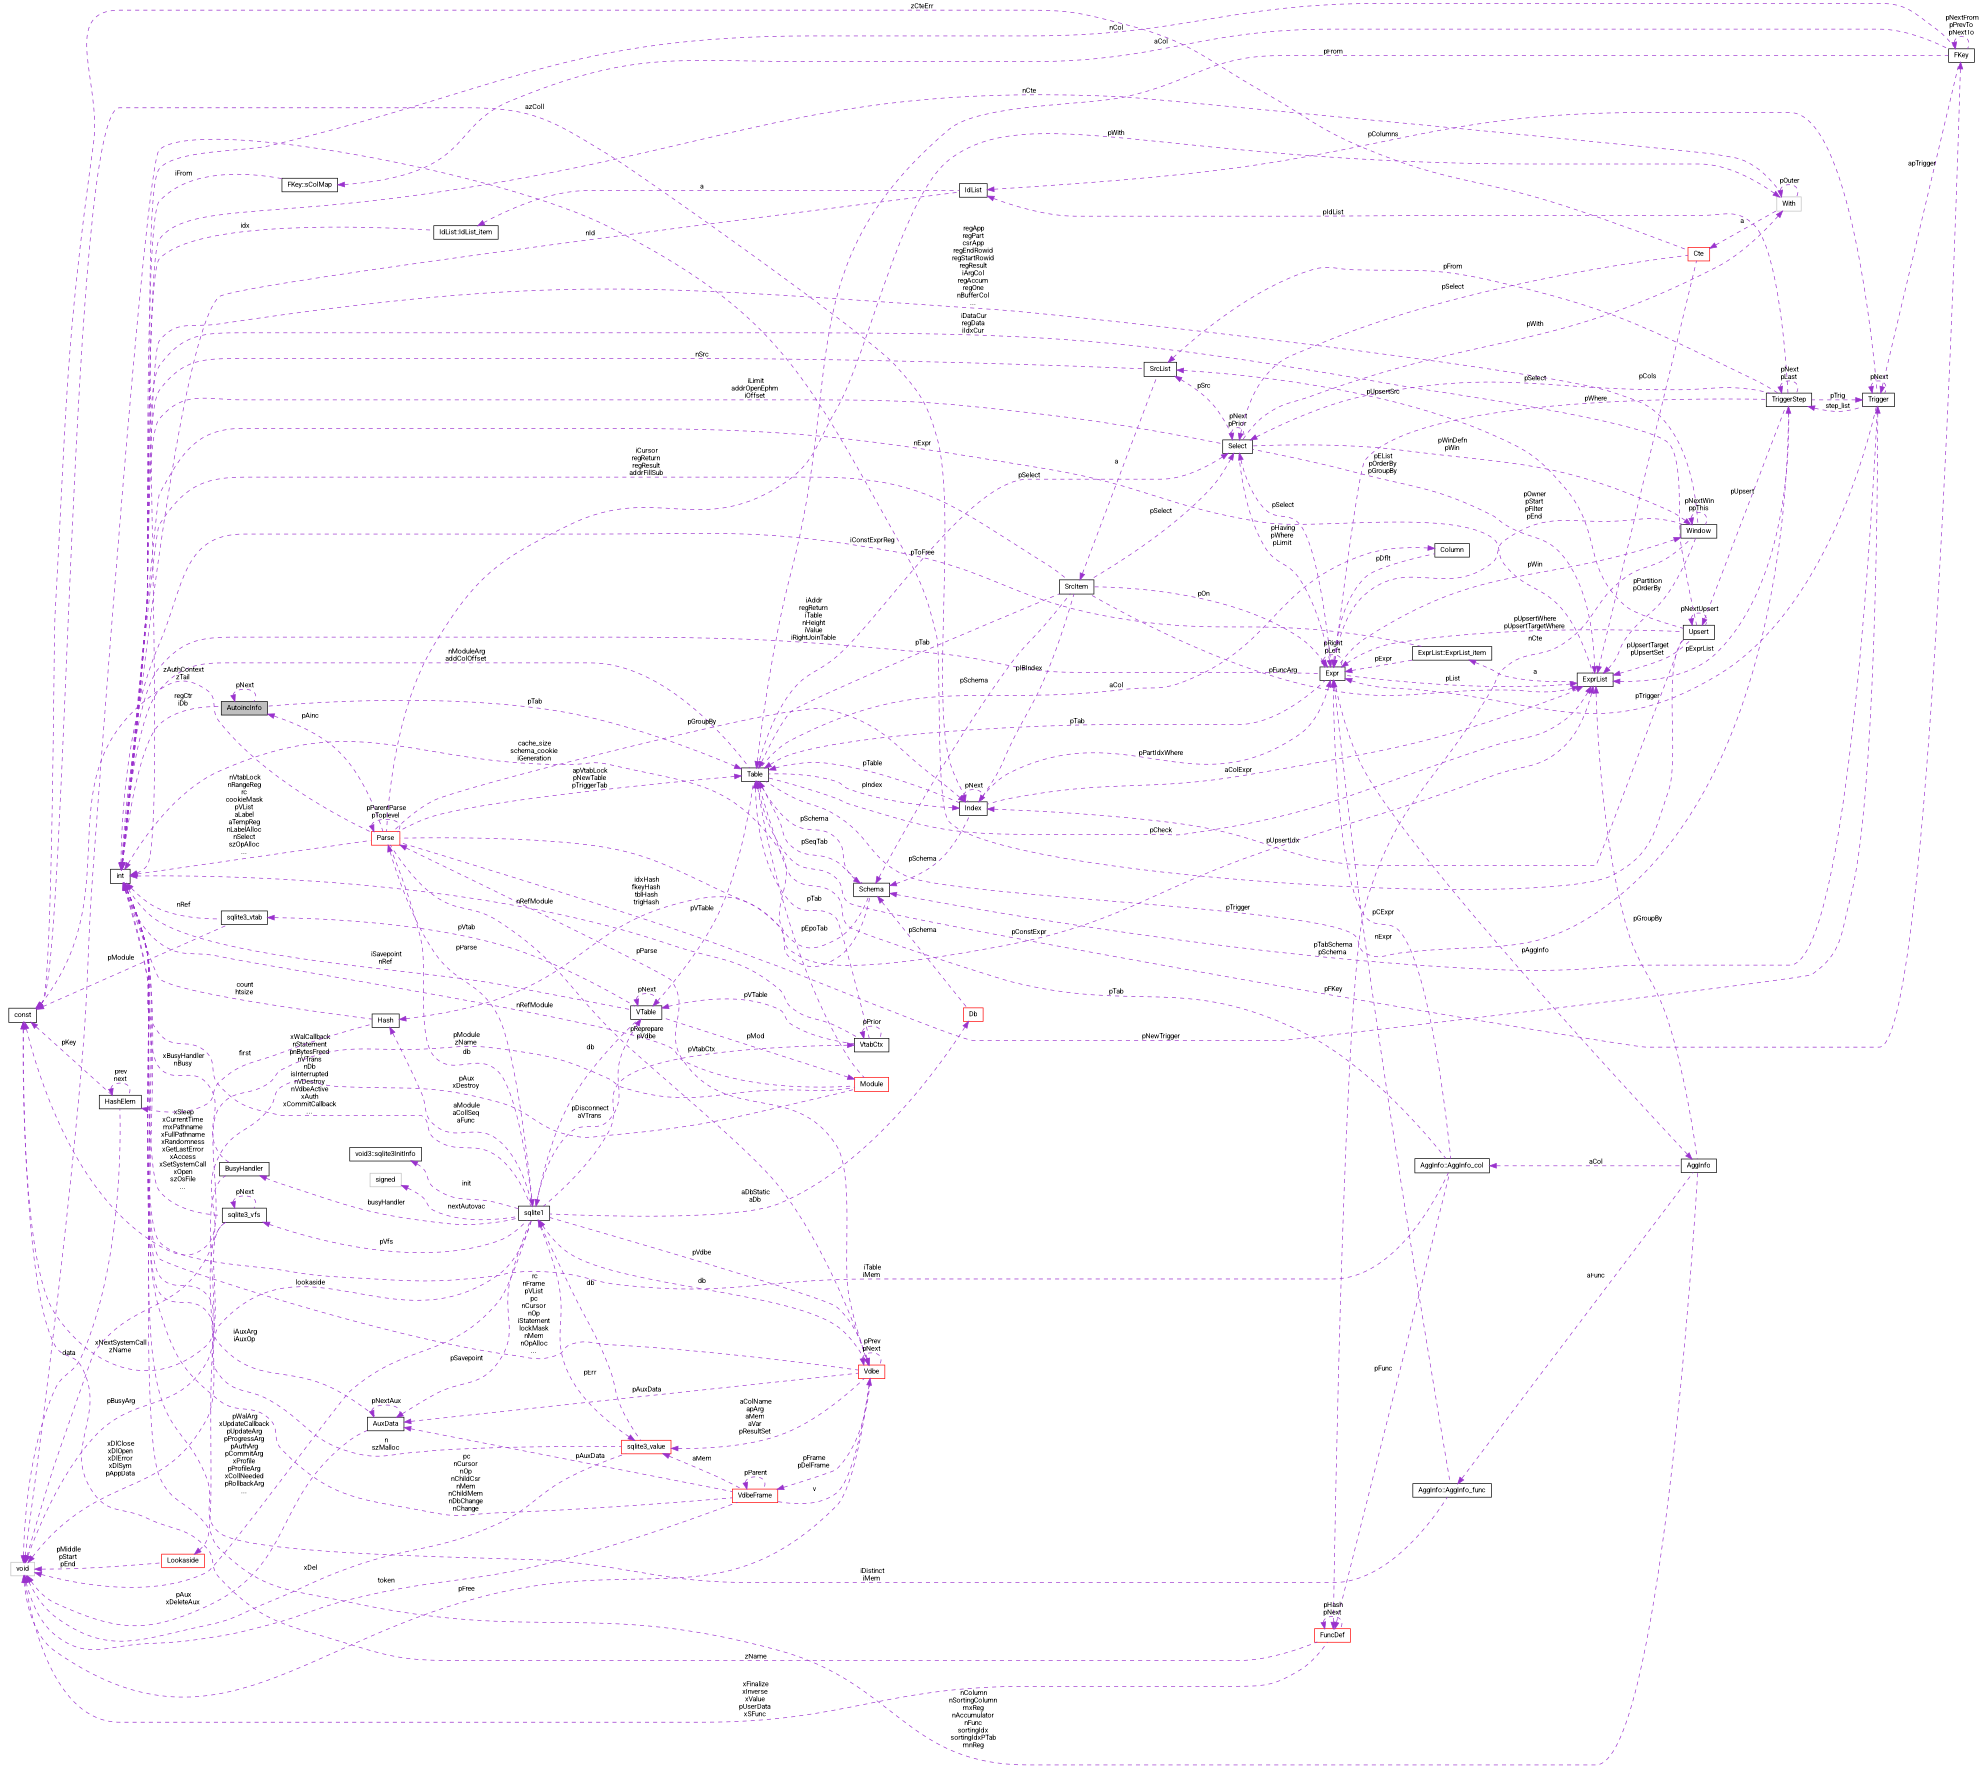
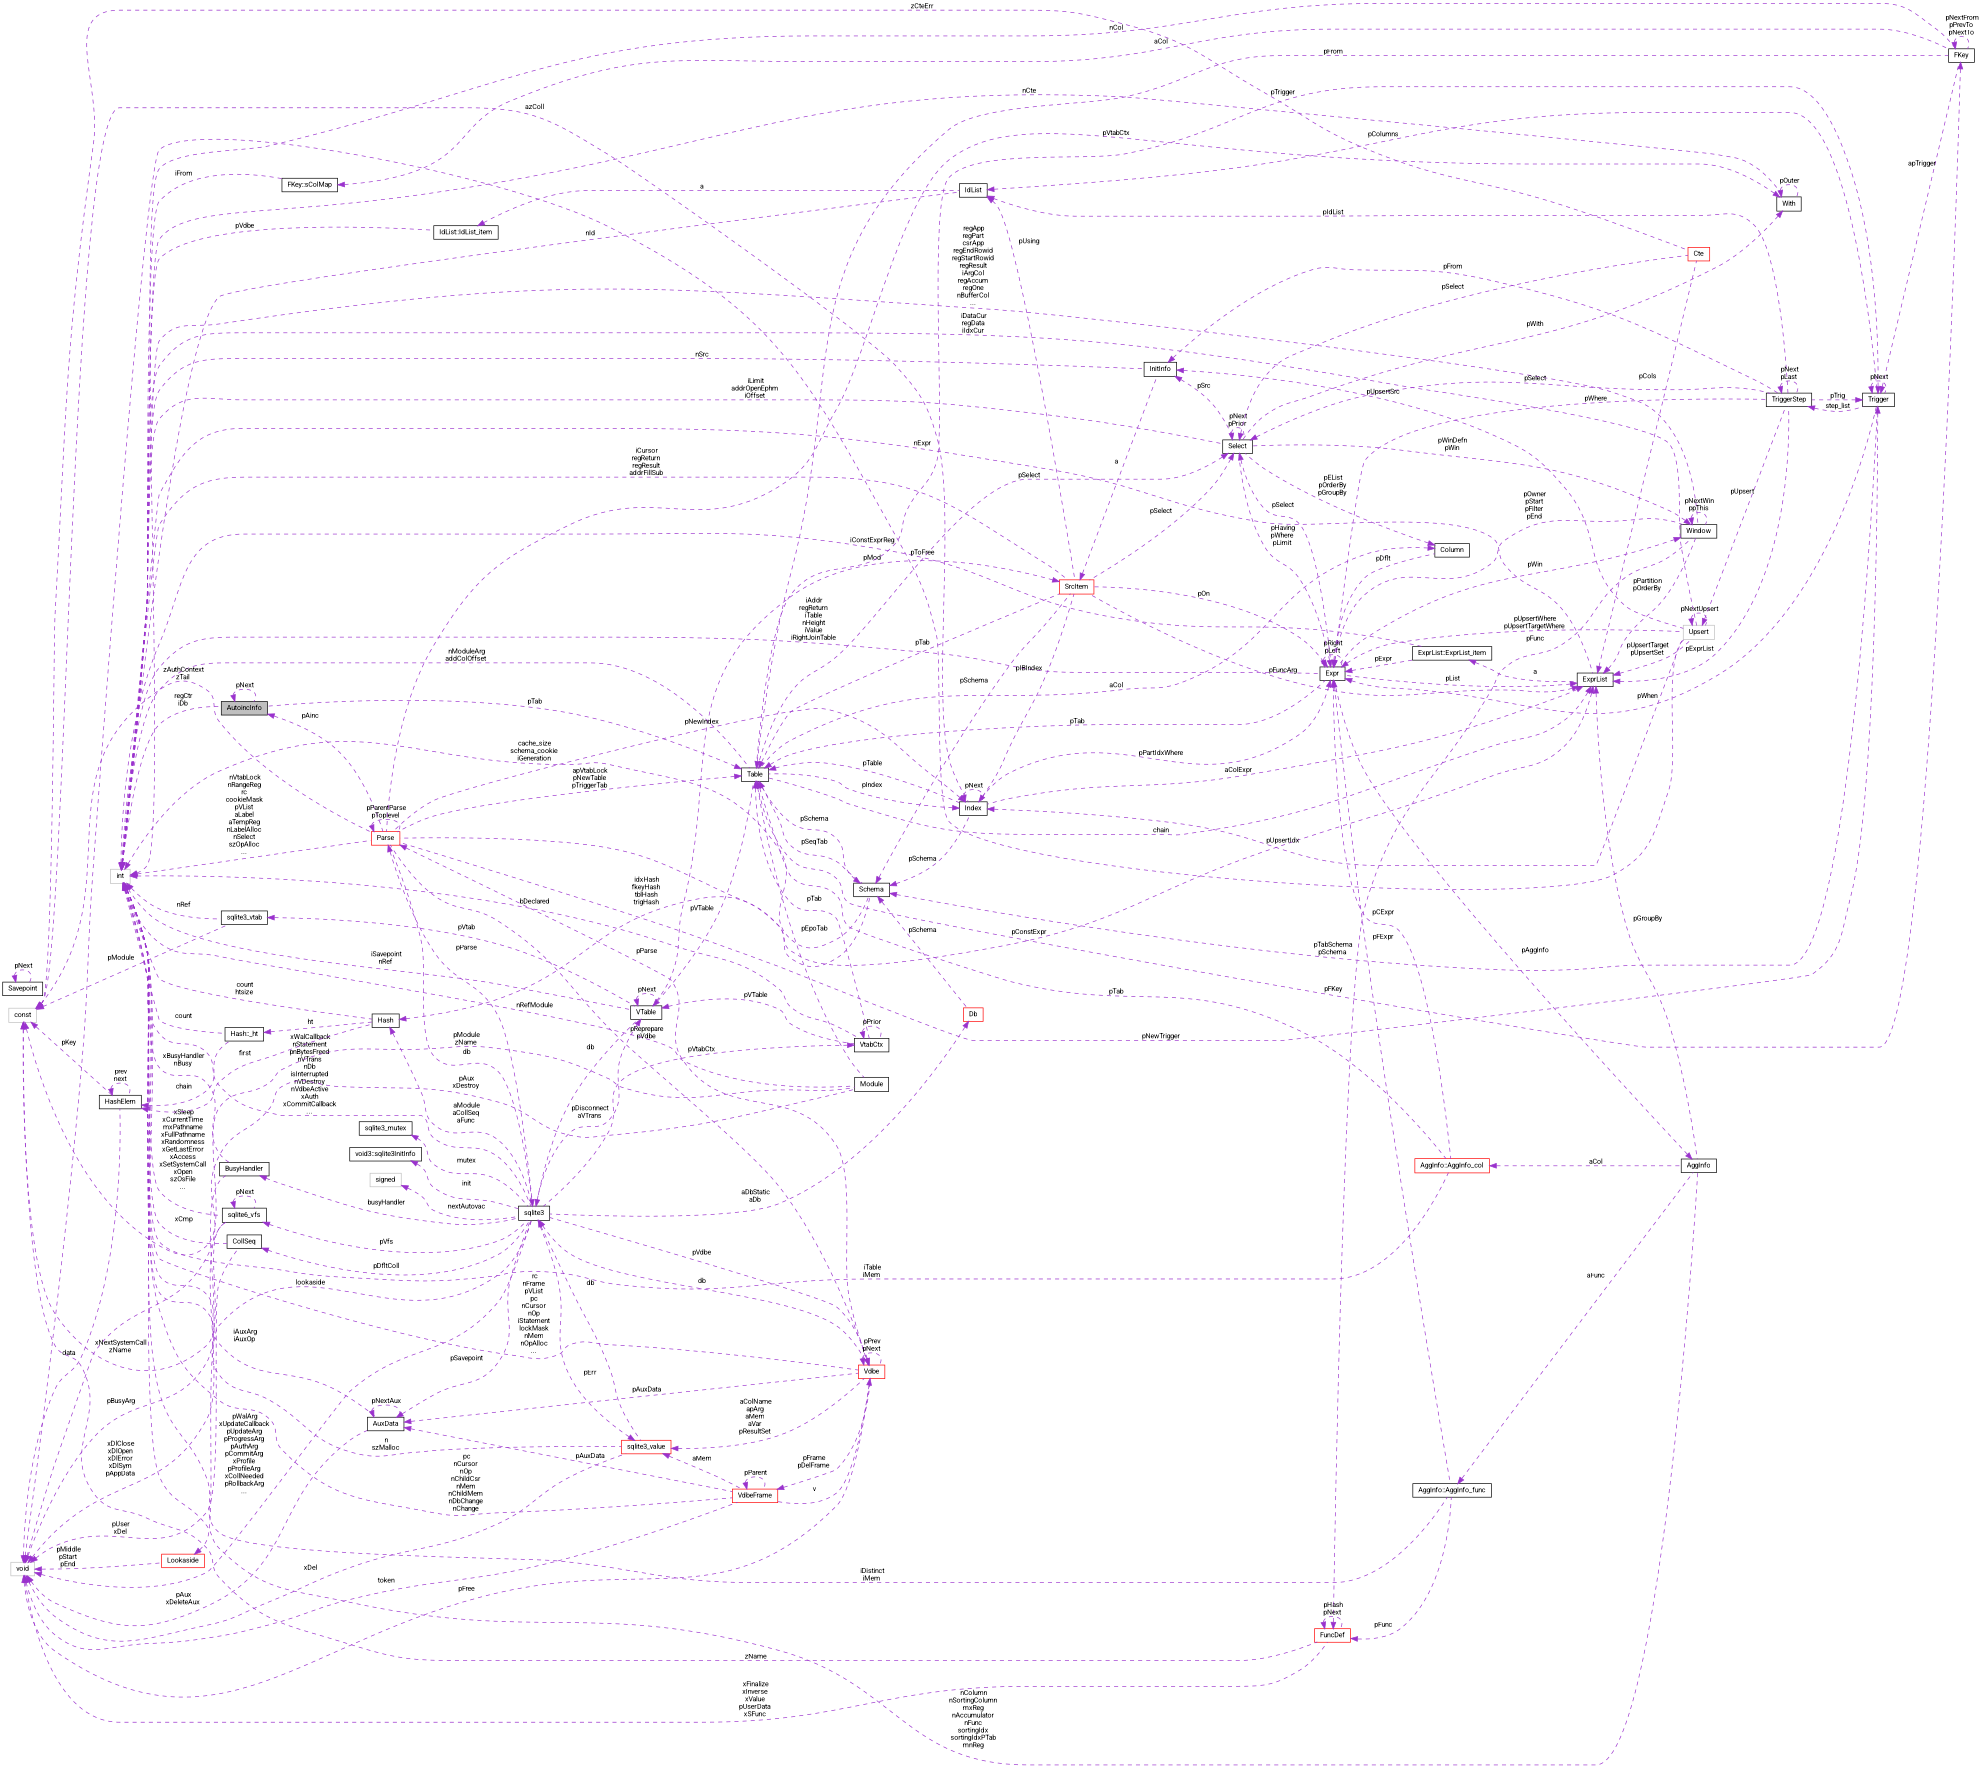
(1116, 133) -> (1116, 133)
(1789, 204) -> (1789, 204)
(244, 226) -> (244, 226)
(1746, 228) -> none
(1160, 369) -> (1160, 369)
none -> (1042, 388)
(1470, 505) -> (1333, 505)
(1077, 587) -> (1077, 587)
(1699, 632) -> (1699, 632)
(1534, 639) -> (1534, 639)
(1647, 696) -> (1647, 696)
(701, 722) -> (701, 722)
(1160, 831) -> (1160, 831)
(120, 876) -> (120, 876)
(534, 902) -> (534, 902)
(1383, 937) -> (1383, 937)
(1437, 950) -> (1196, 134)
none -> (23, 989)
(23, 1015) -> (23, 1015)
none -> (244, 1034)
(746, 1044) -> (730, 660)
(872, 1084) -> (872, 1084)
none -> (386, 1128)
(1452, 1166) -> (1452, 1166)
(534, 1213) -> (534, 1213)
(244, 1215) -> (244, 1215)
none -> (244, 1242)
(1393, 1398) -> (1430, 1589)
